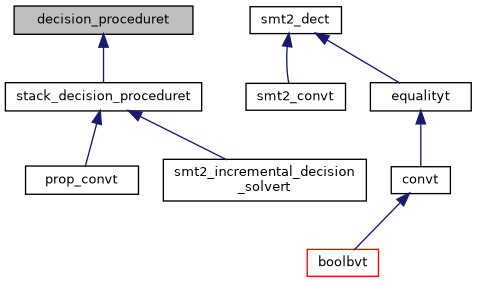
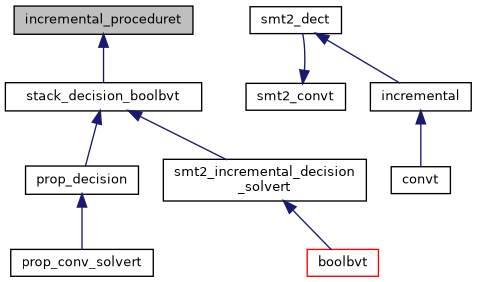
(104, 20) -> (104, 20)
(287, 65) -> (305, 52)
(104, 97) -> (104, 97)
(421, 97) -> (421, 97)
(82, 180) -> (82, 180)
(377, 227) -> (312, 230)
none -> (82, 263)
